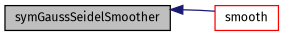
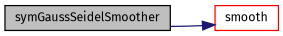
(199, 10) -> (186, 26)
